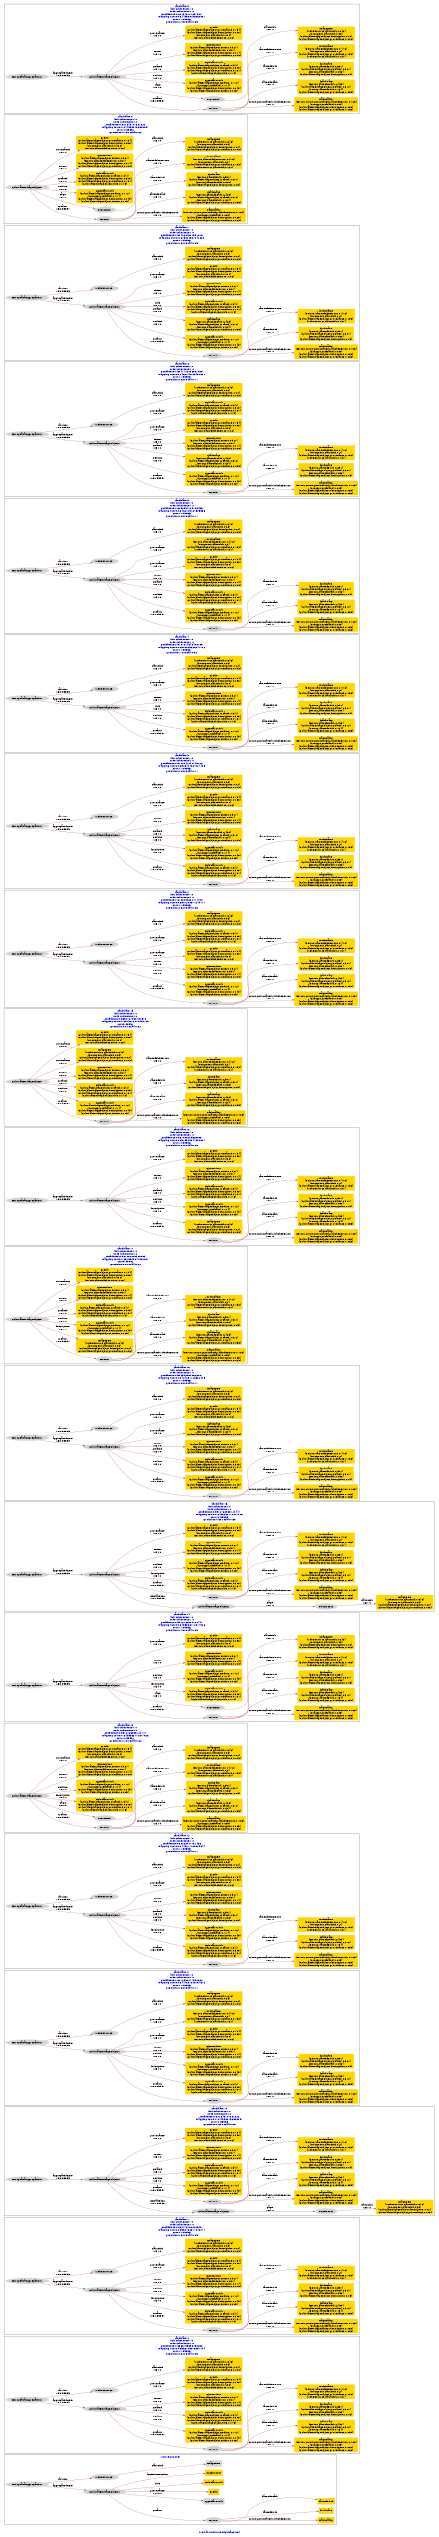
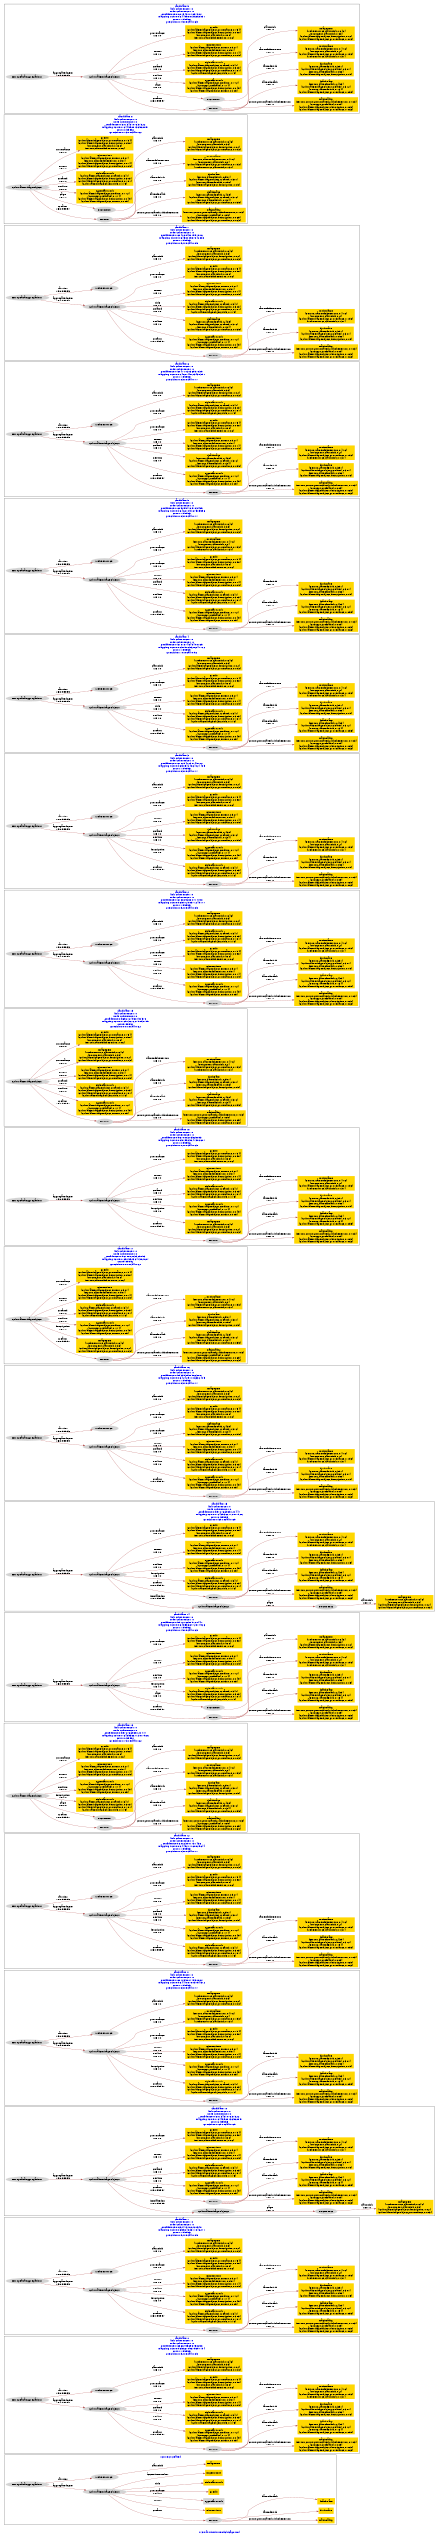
(170, 2457) -> (170, 2457)
(214, 2463) -> (214, 2463)
(326, 2501) -> (326, 2501)
none -> (214, 2511)
